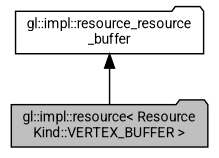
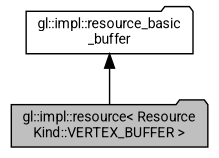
(110, 33) -> (110, 33)
